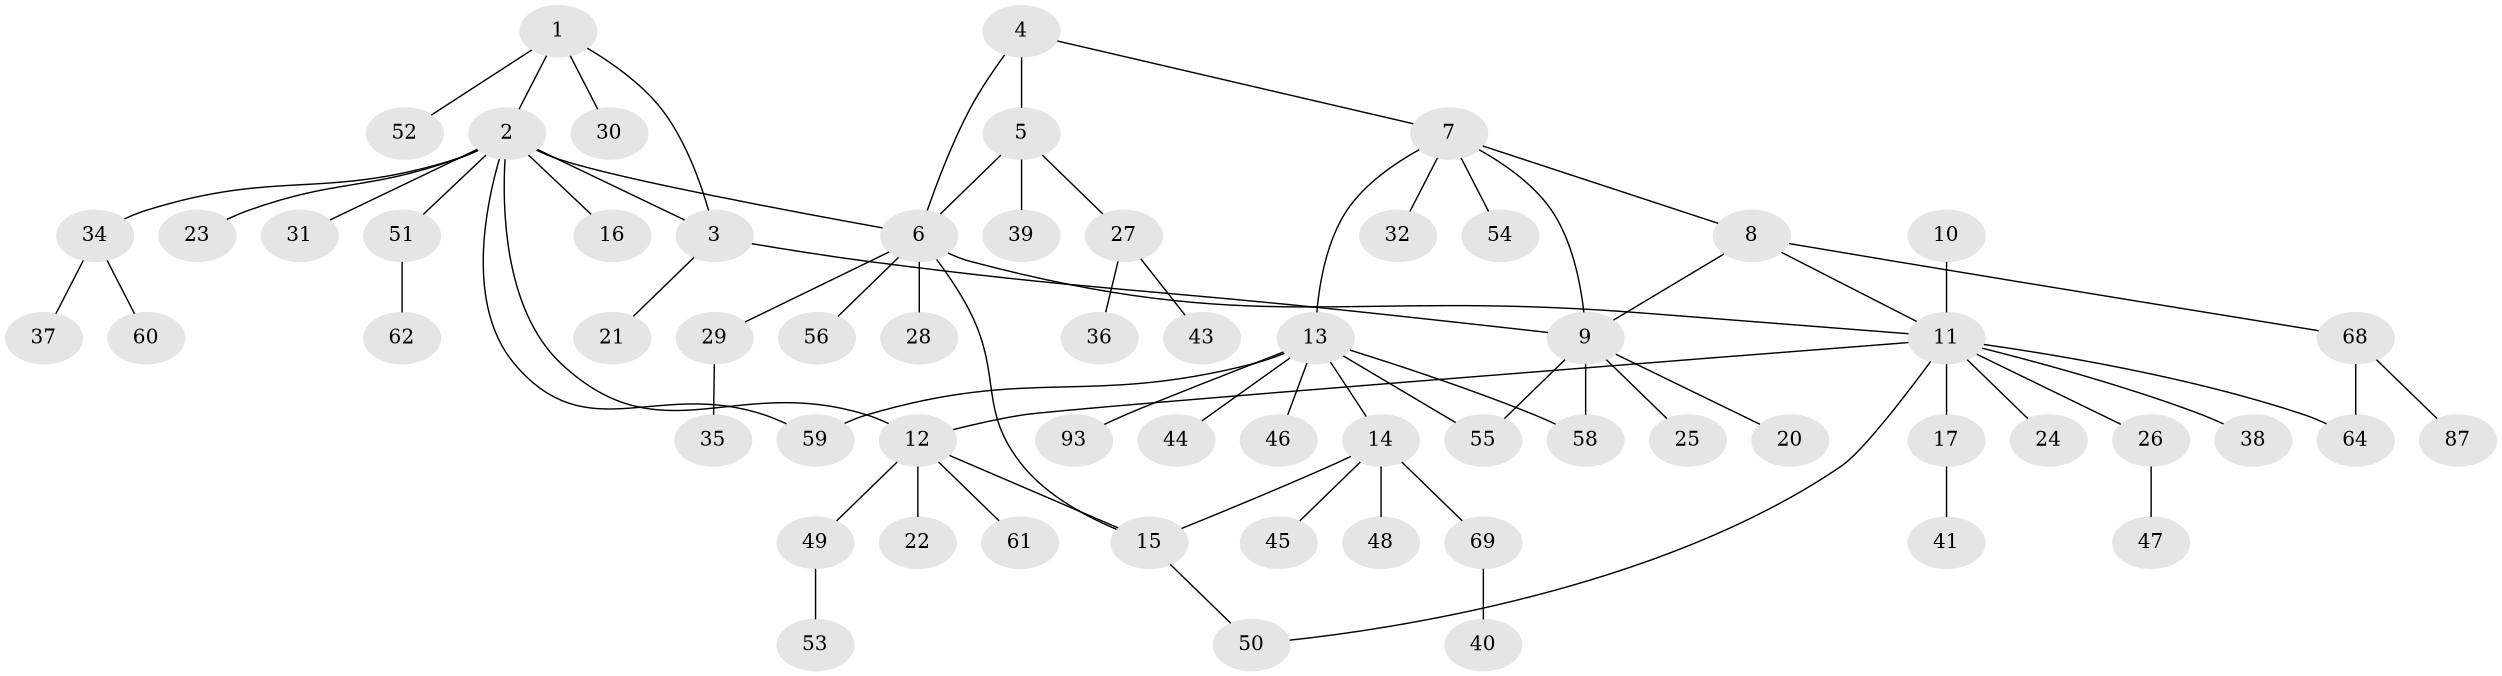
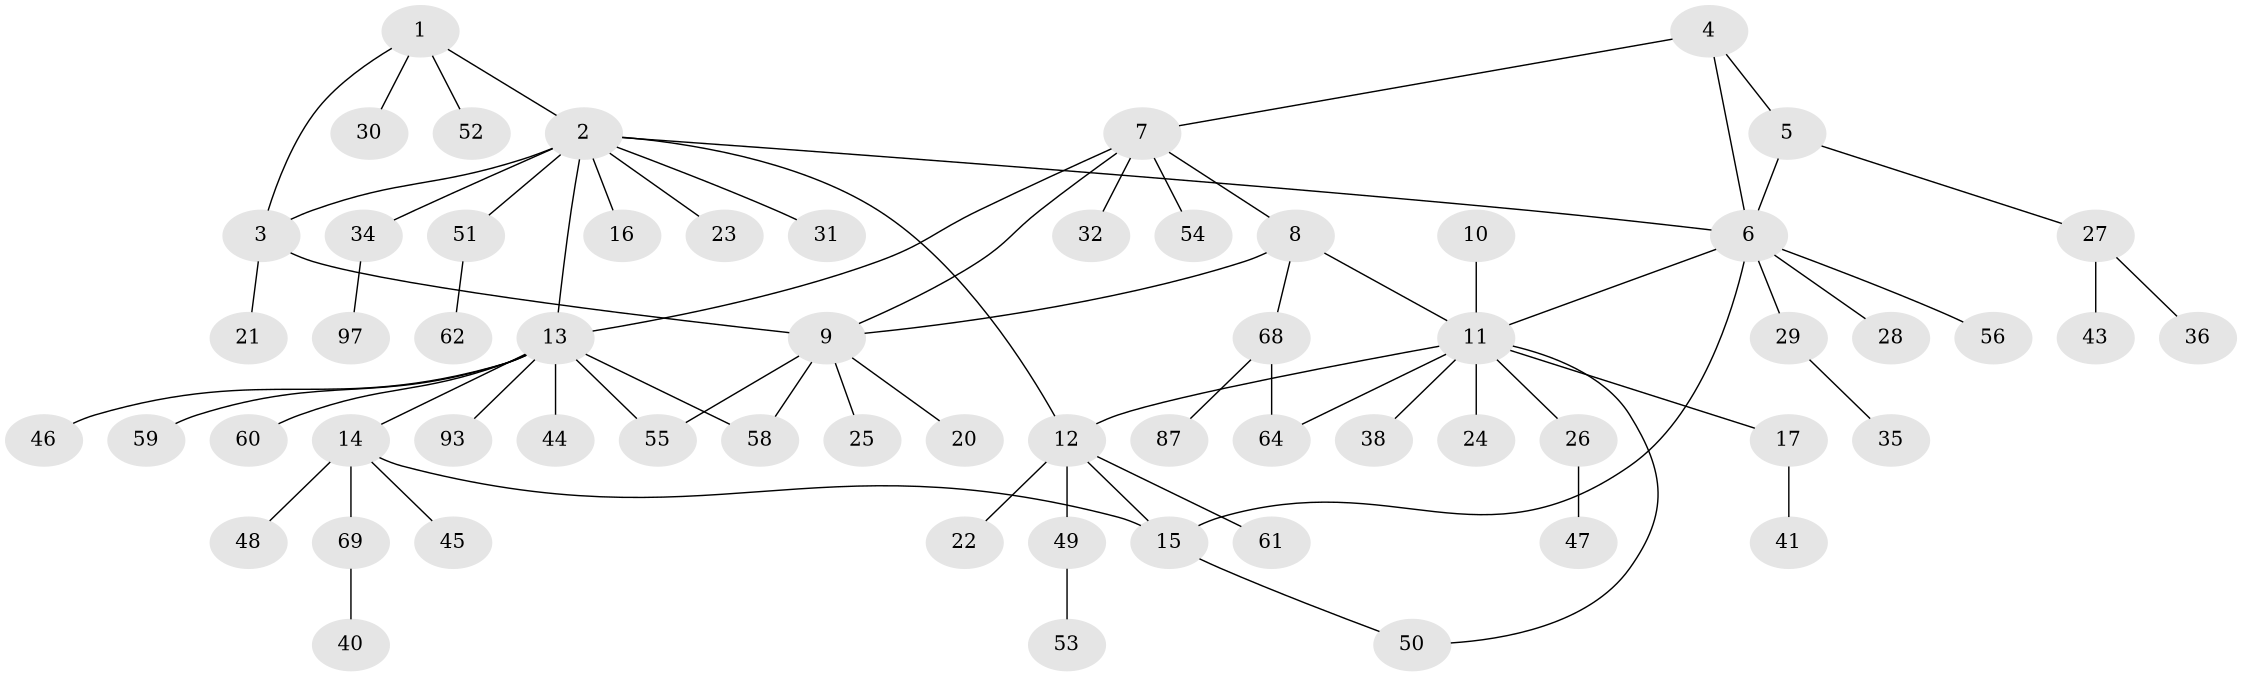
(1022, 236) -> none
(121, 287) -> (358, 398)
(44, 338) -> (351, 338)
(542, 390) -> (568, 236)
